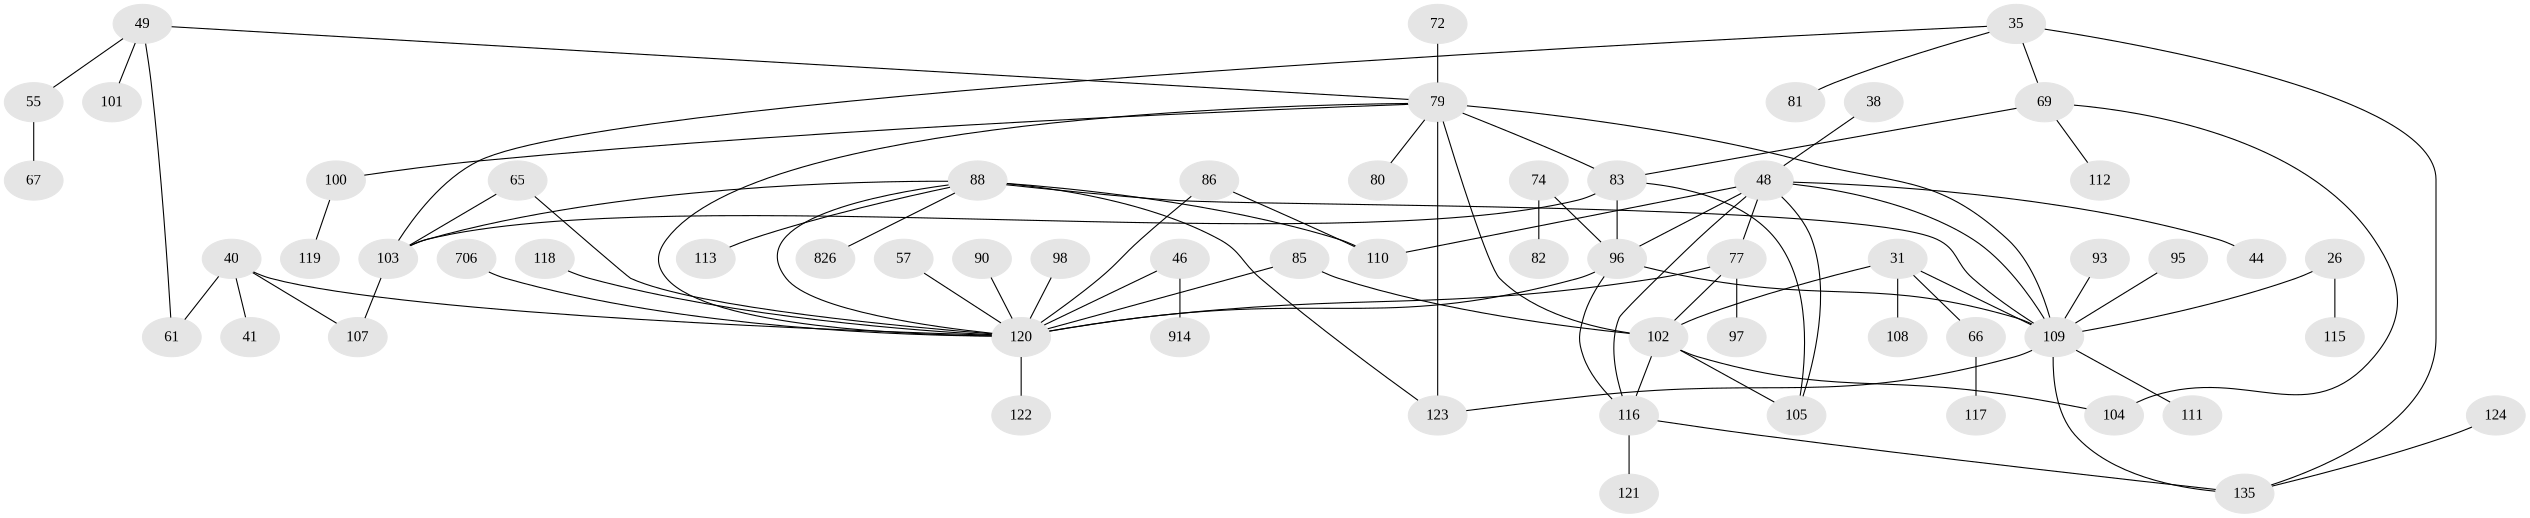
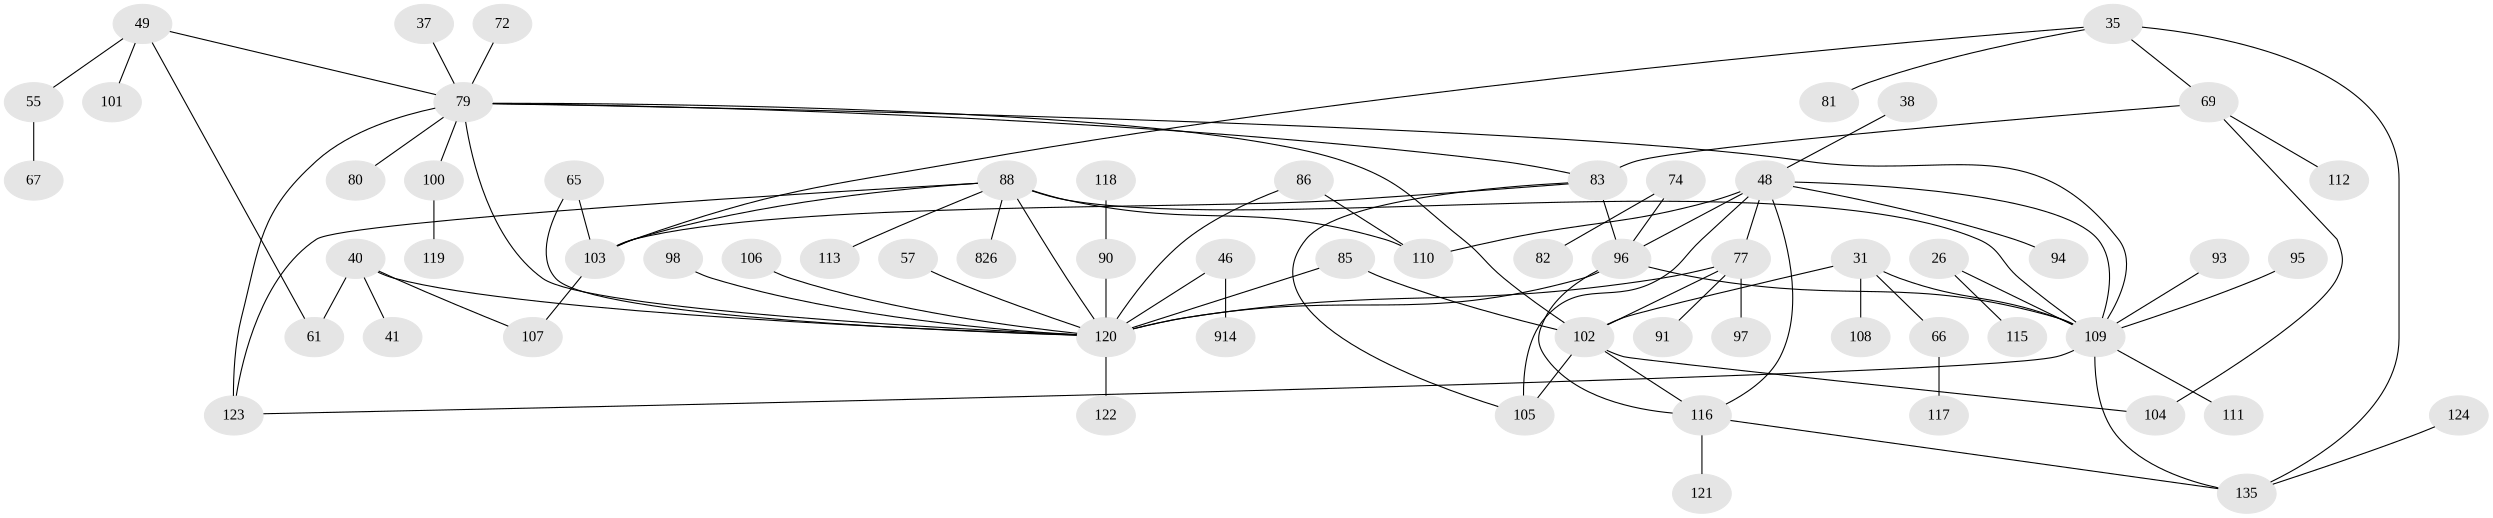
none -> (424, 24)
(467, 259) -> (751, 259)
(2257, 259) -> (2059, 259)
(778, 315) -> (1106, 220)
none -> (1663, 337)
